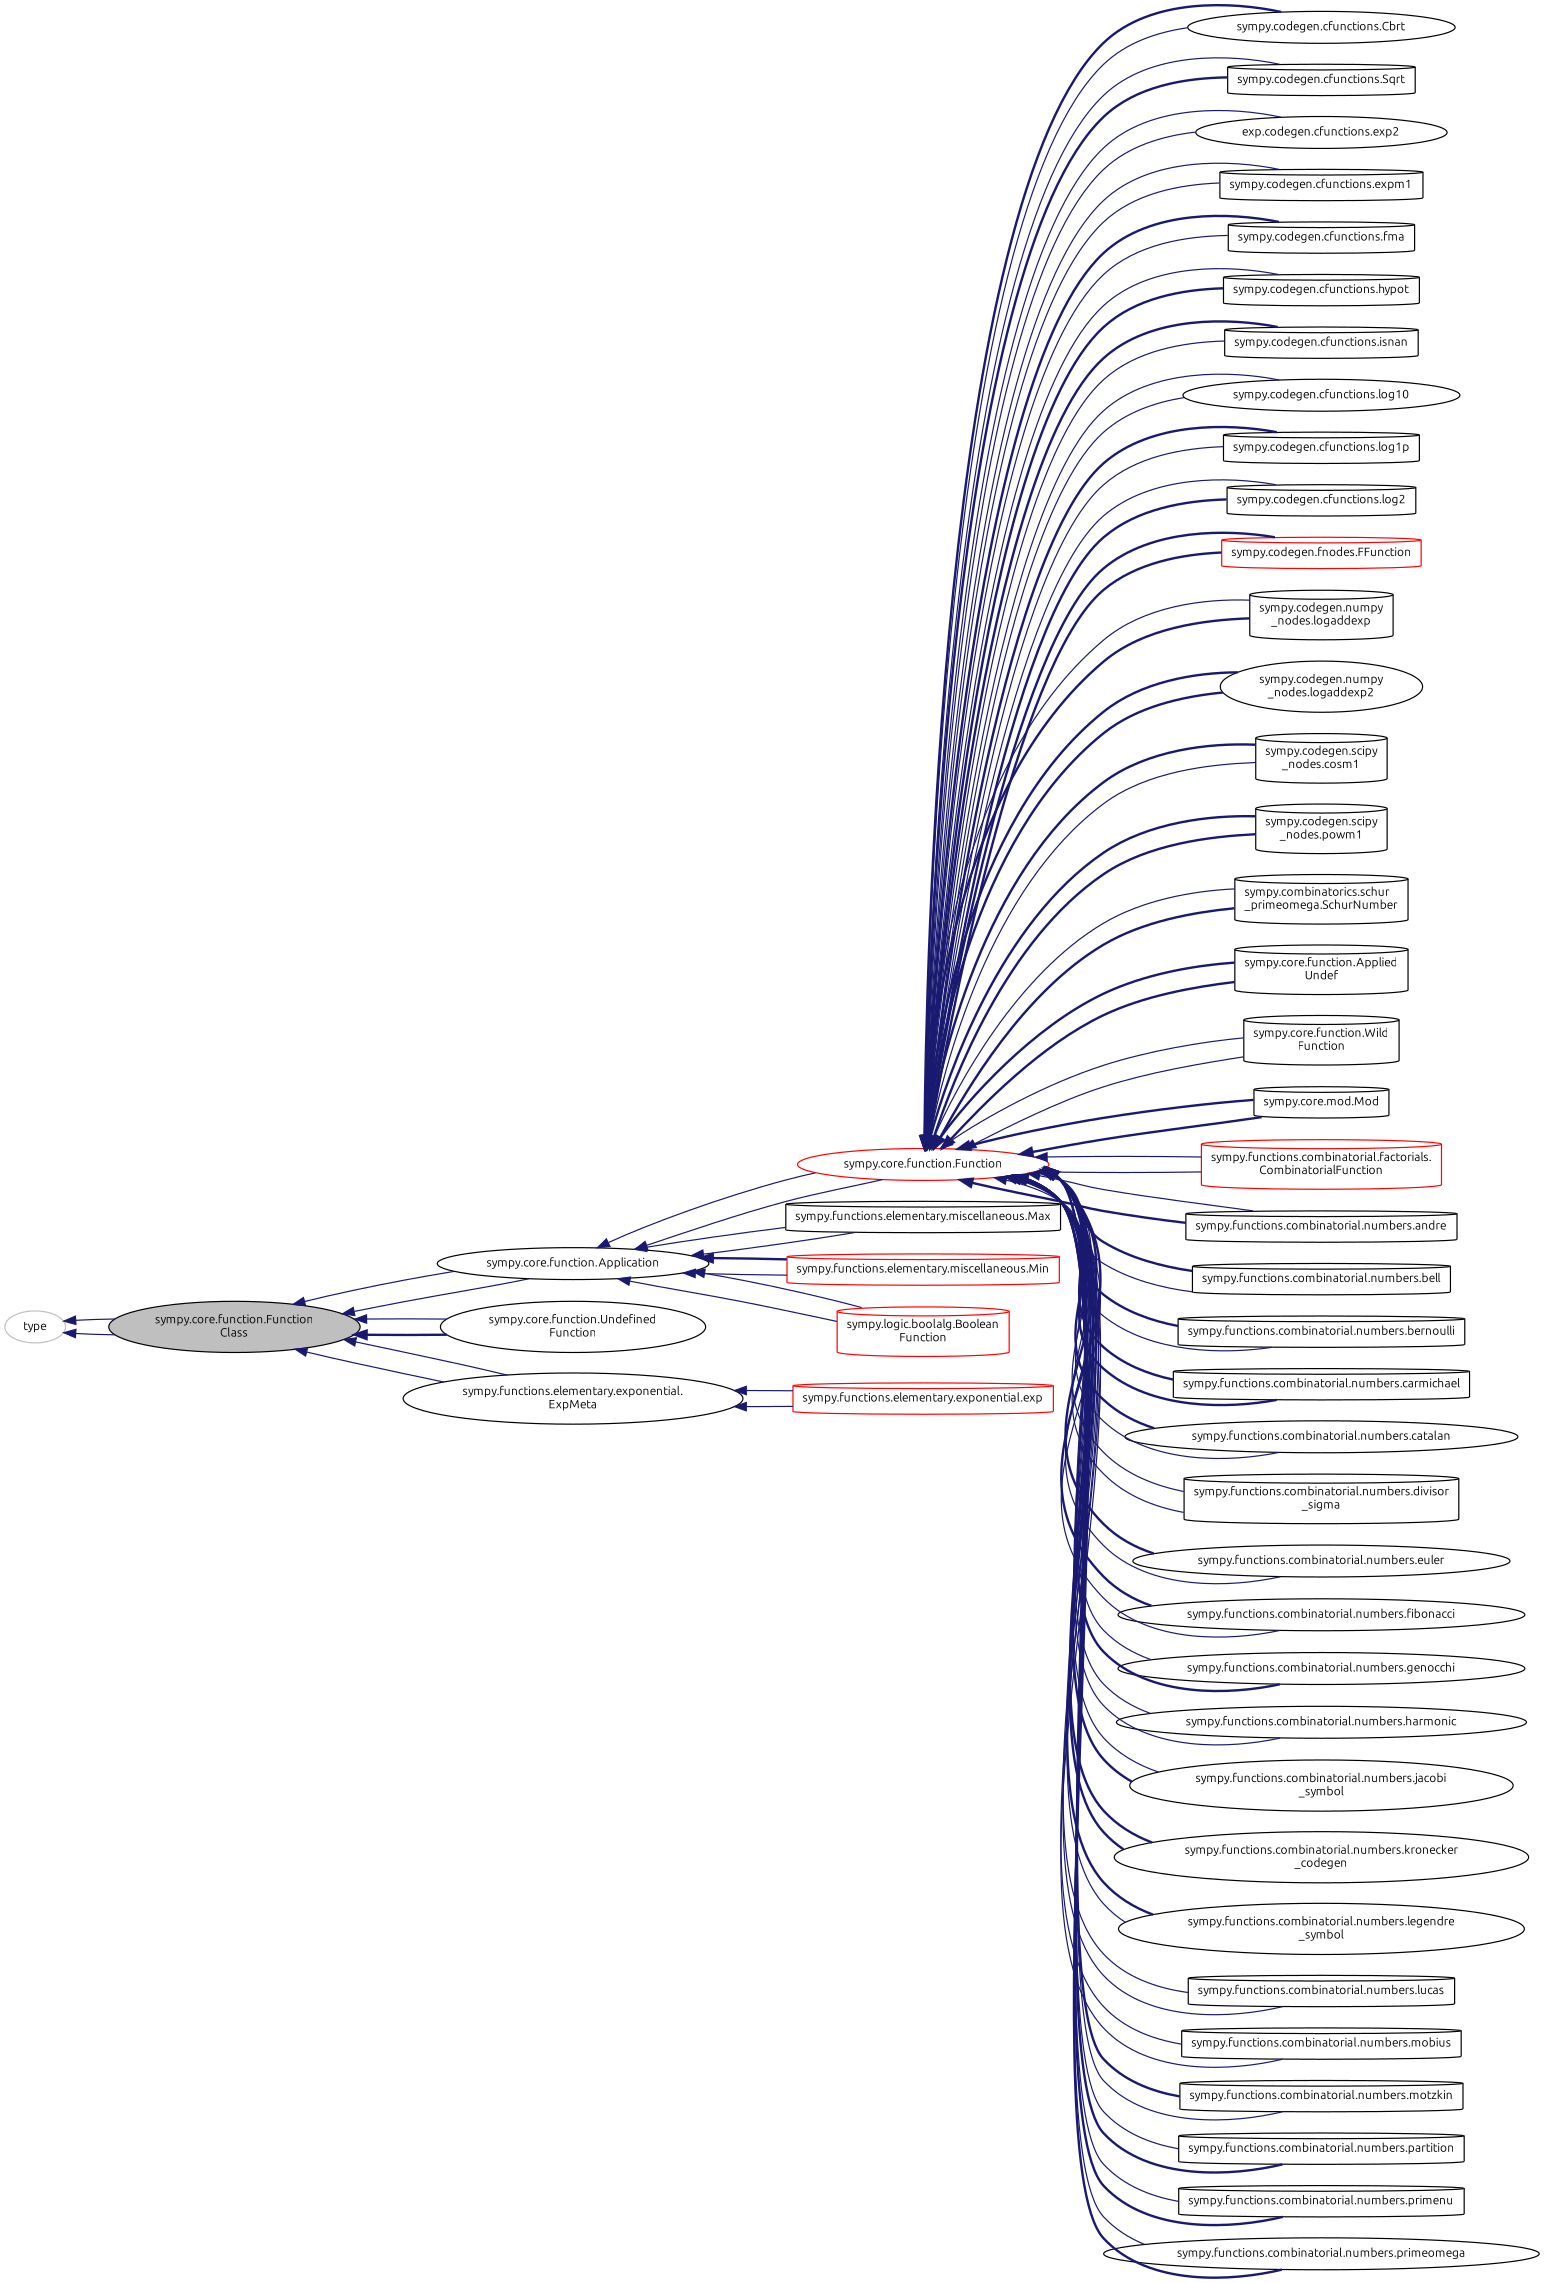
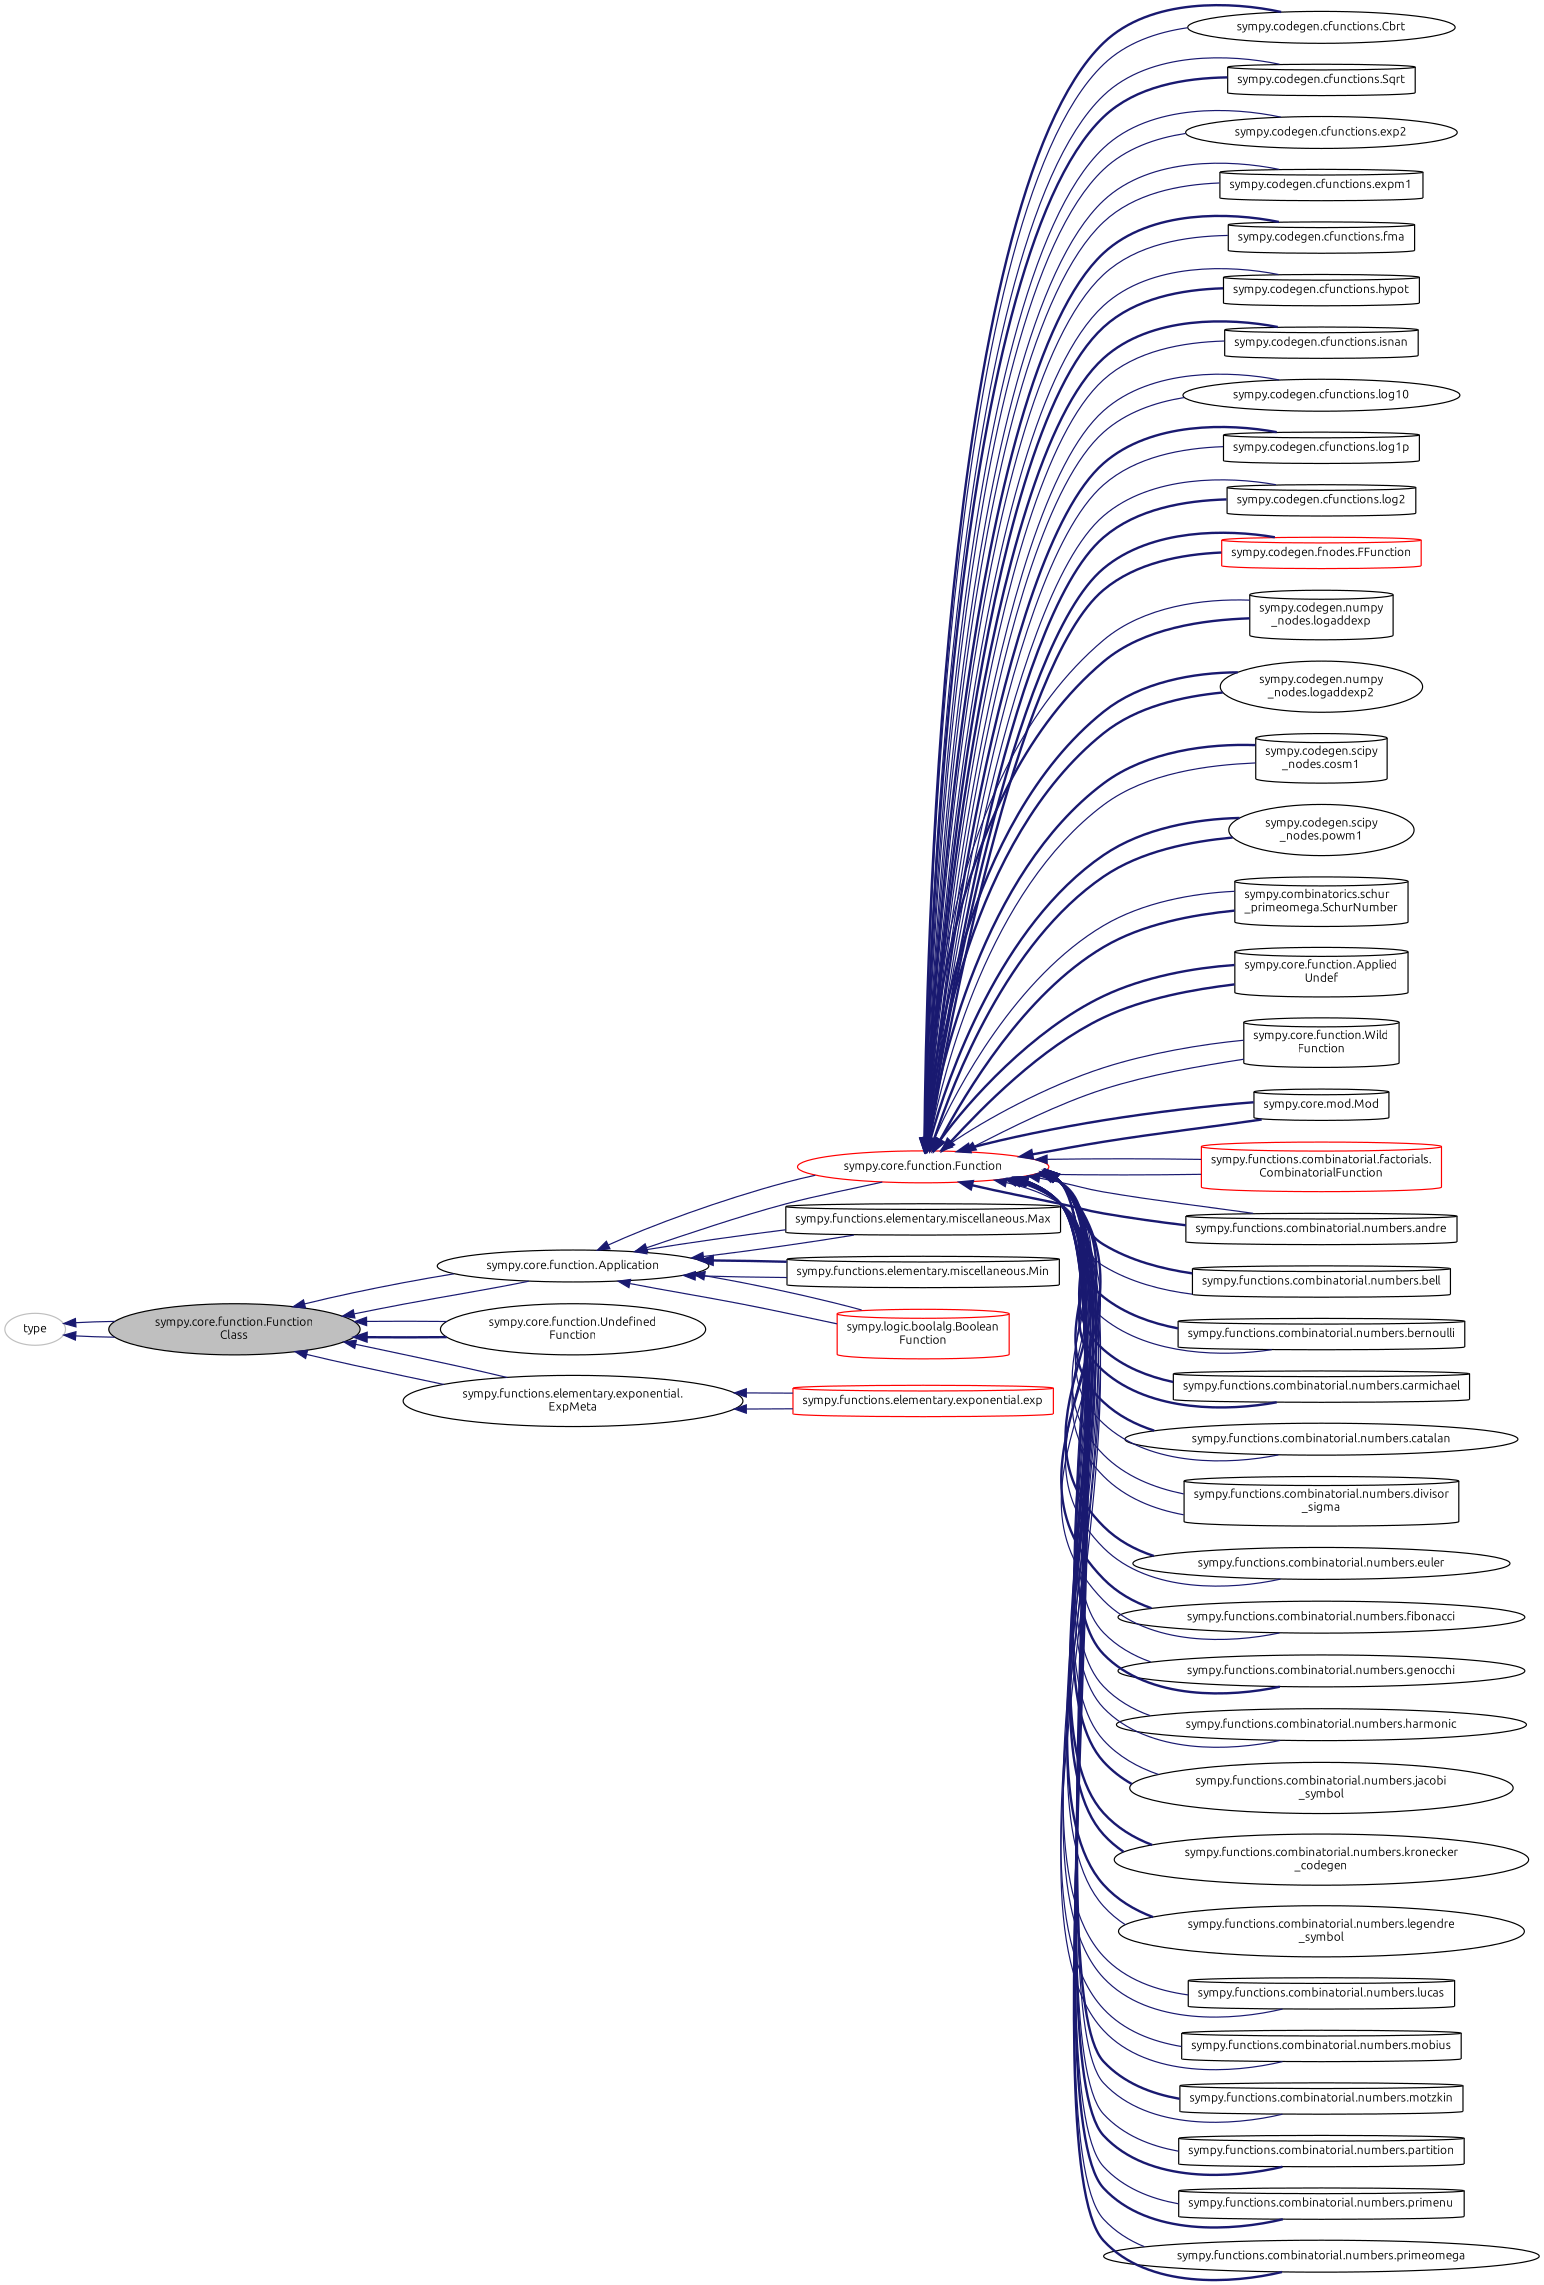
(1321, 132) -> (1321, 132)
(1321, 829) -> (1321, 830)
(923, 1270) -> (923, 1272)
